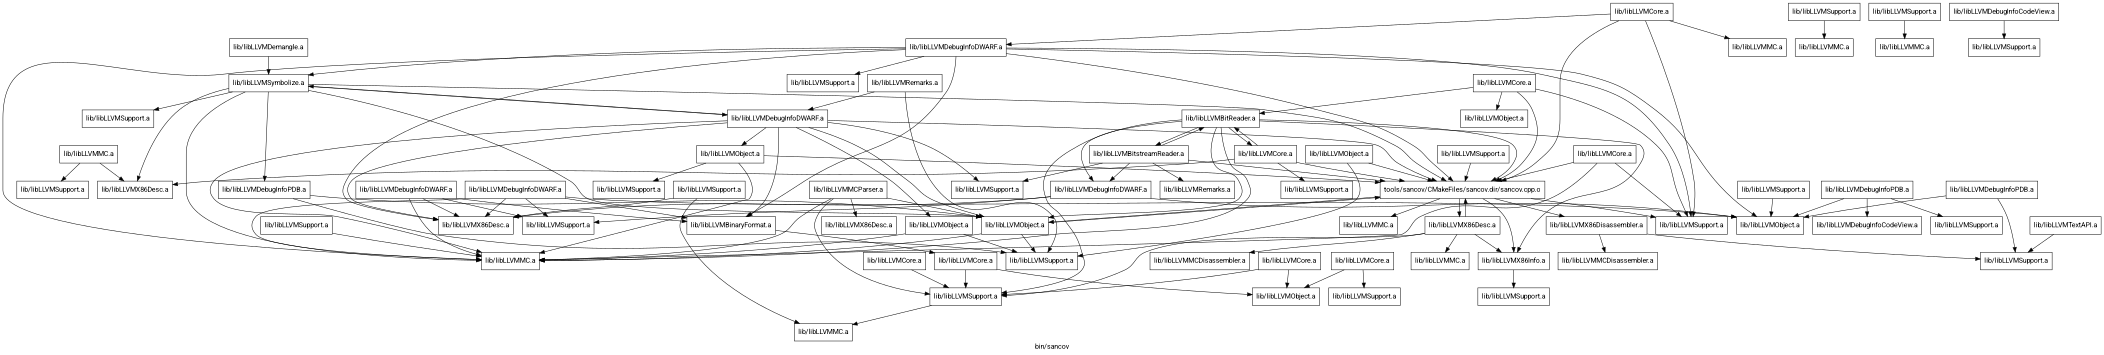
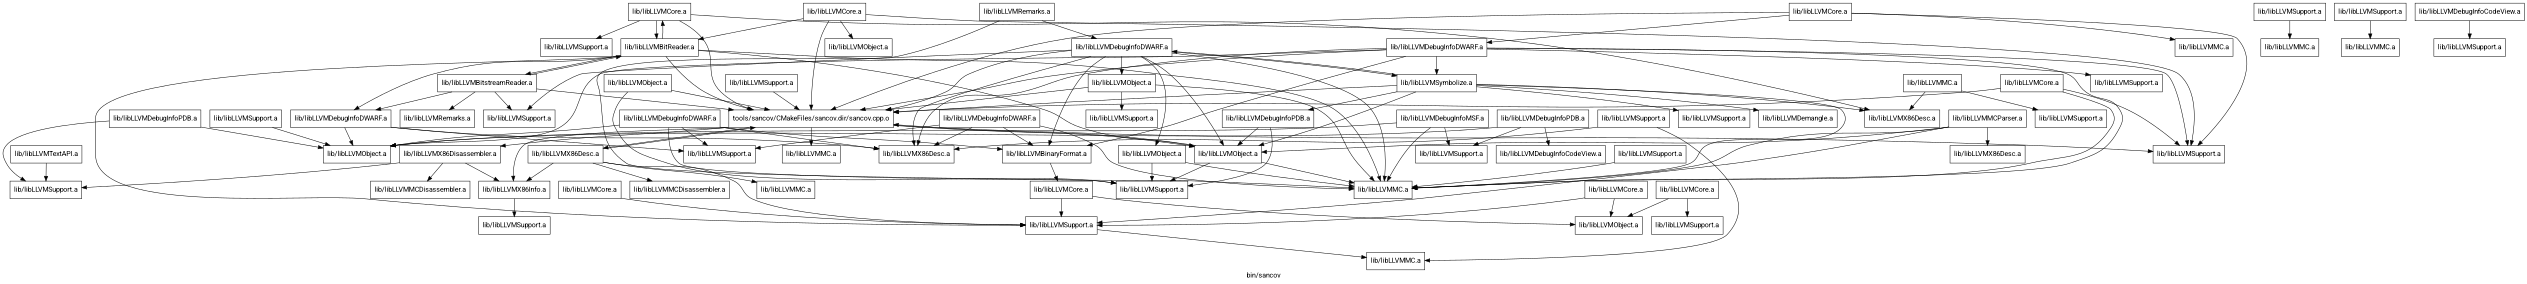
(269, 63) -> (1615, 95)
none -> (1443, 119)
(1523, 134) -> (480, 171)
